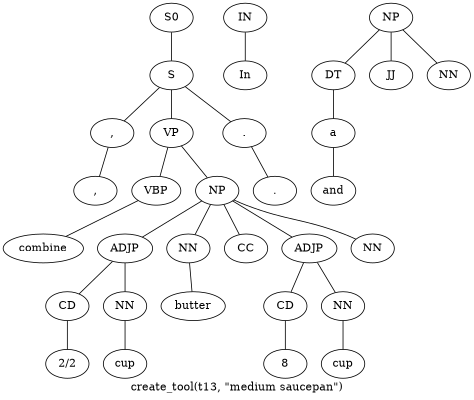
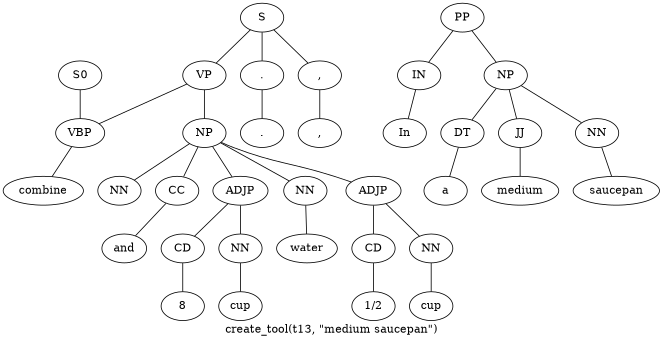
none -> (462, 18)
(172, 47) -> (80, 104)
(333, 162) -> (151, 220)
none -> (520, 191)
none -> (616, 191)
none -> (307, 248)
(193, 306) -> none
(67, 364) -> (373, 306)
